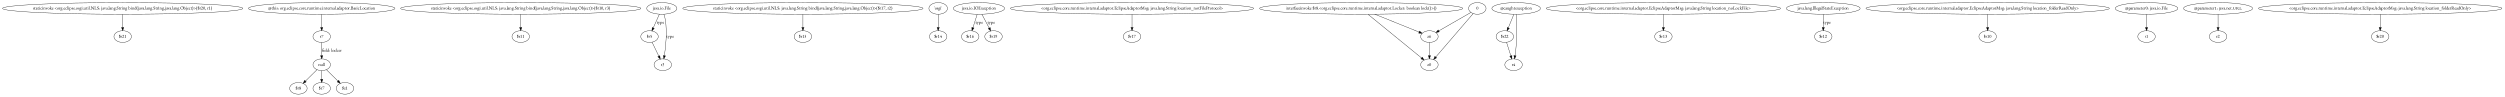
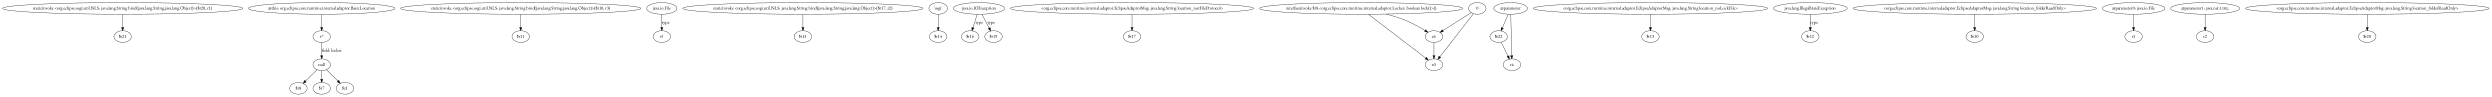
(1516, 8) -> (1511, 8)
(650, 37) -> none
